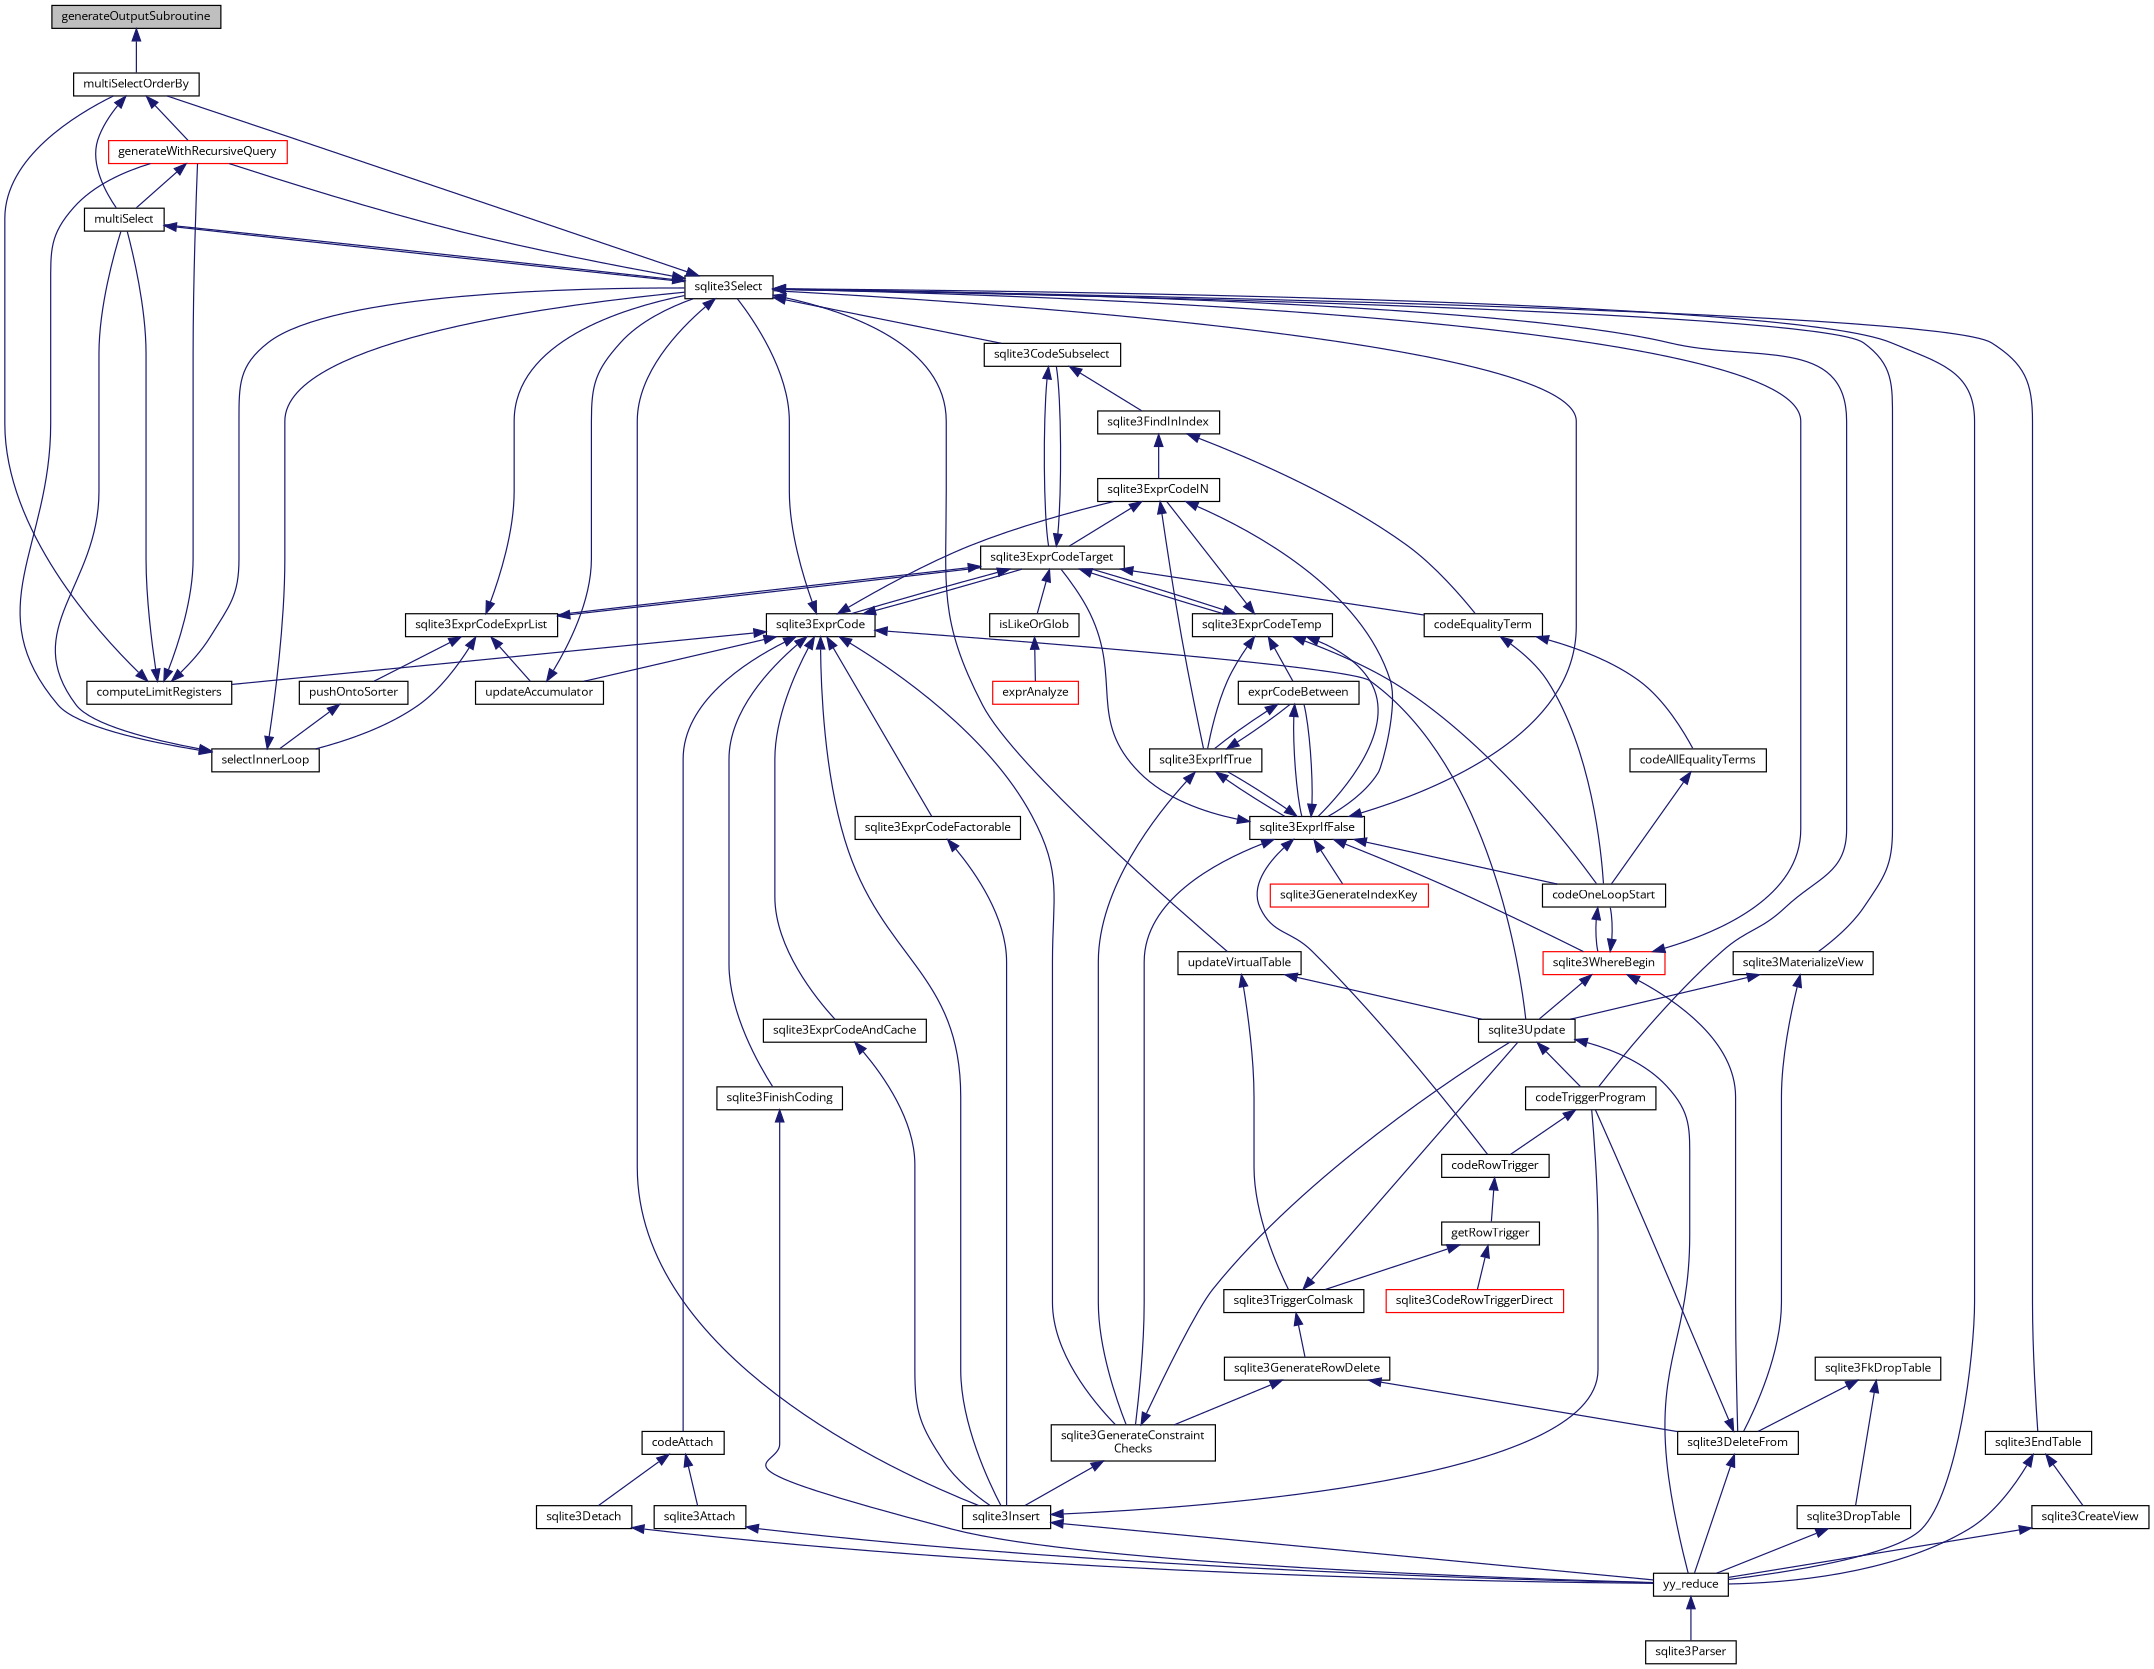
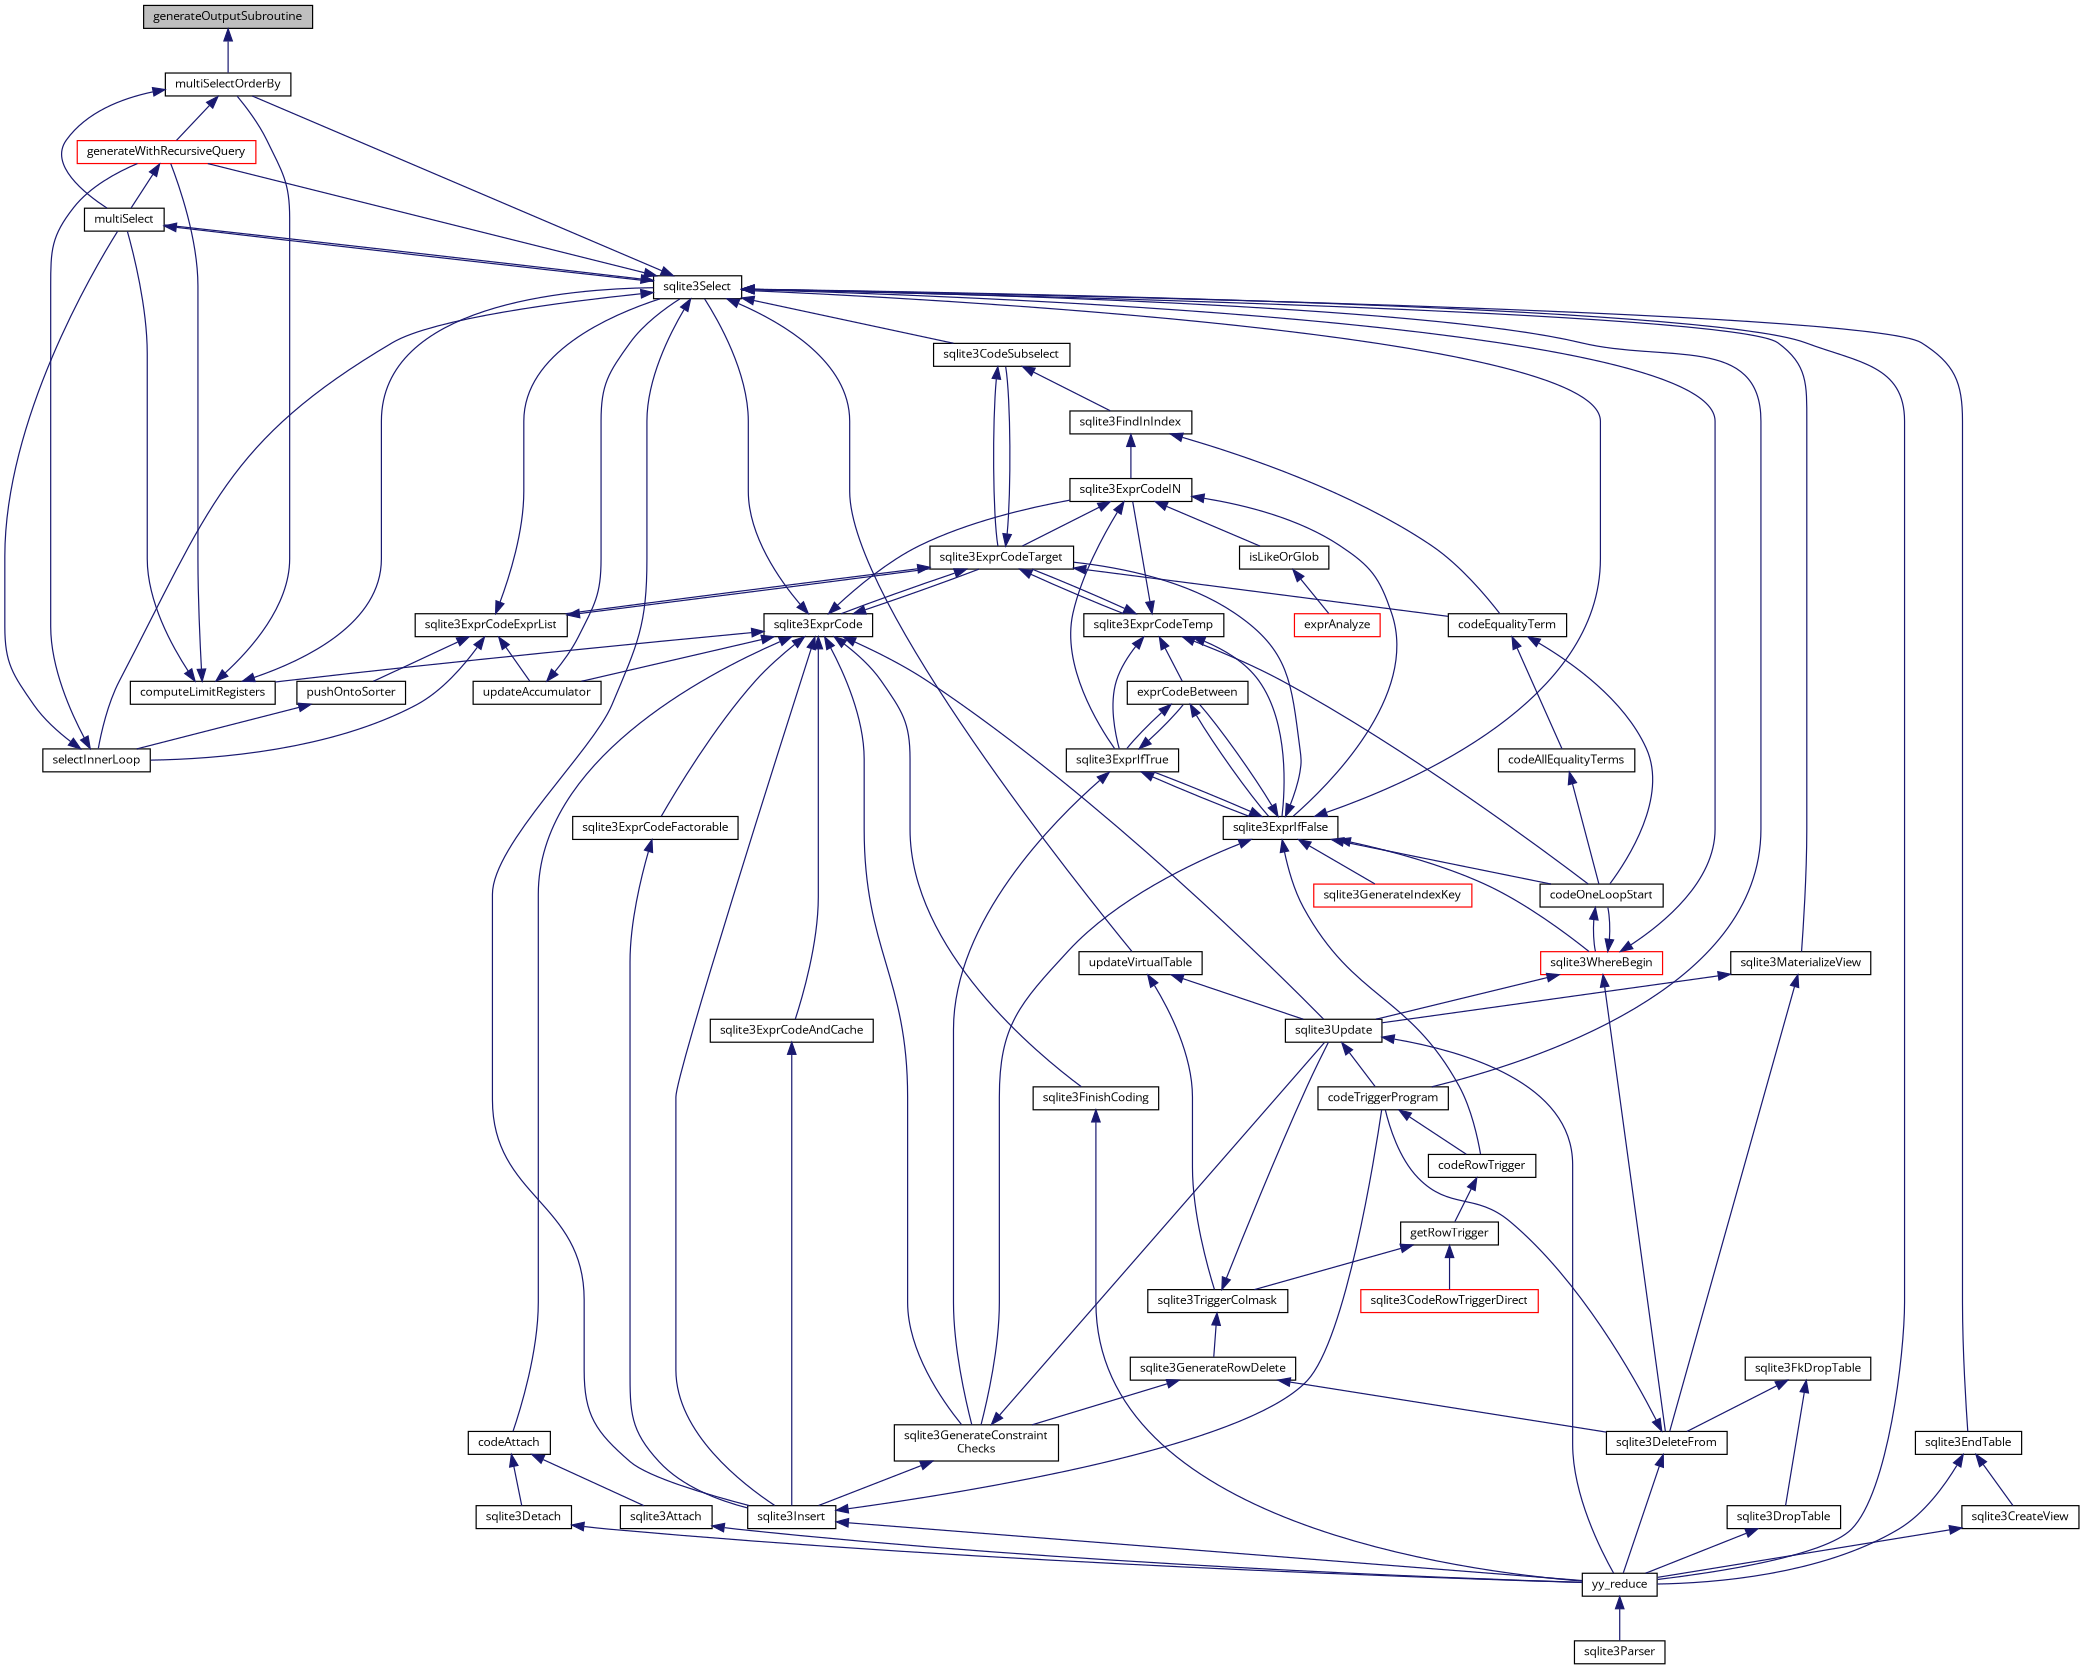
(321, 376) -> (301, 406)
(1042, 597) -> (1213, 526)
